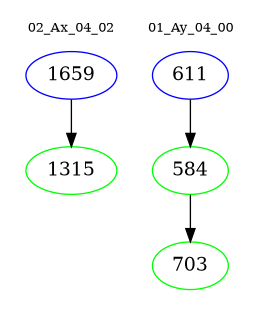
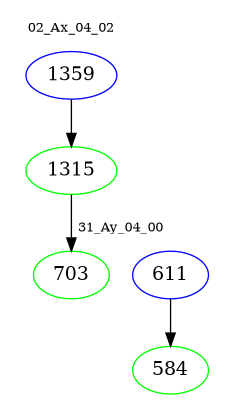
(191, 28) -> (121, 228)
(71, 75) -> (71, 75)
(190, 212) -> (71, 224)
